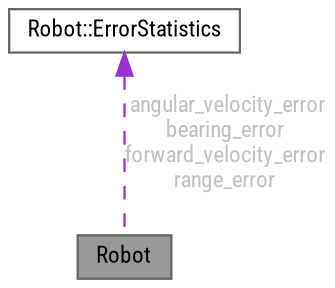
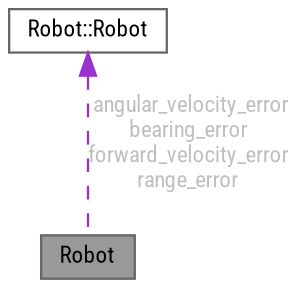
(125, 31) -> (88, 31)
